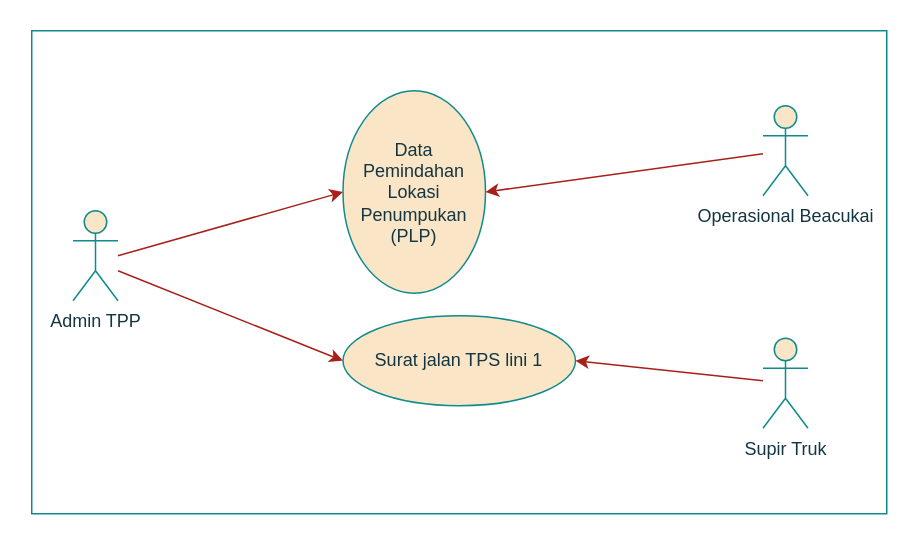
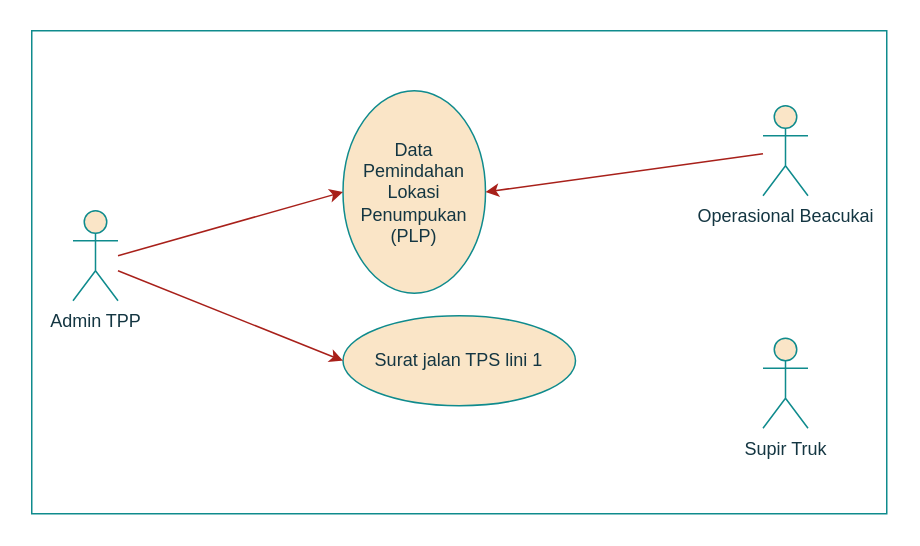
(674, 371) -> none
